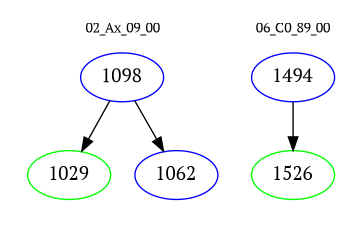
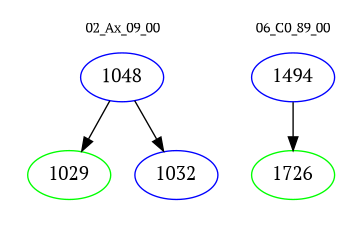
(122, 77) -> (122, 77)
(176, 175) -> (176, 175)
(293, 175) -> (293, 175)
